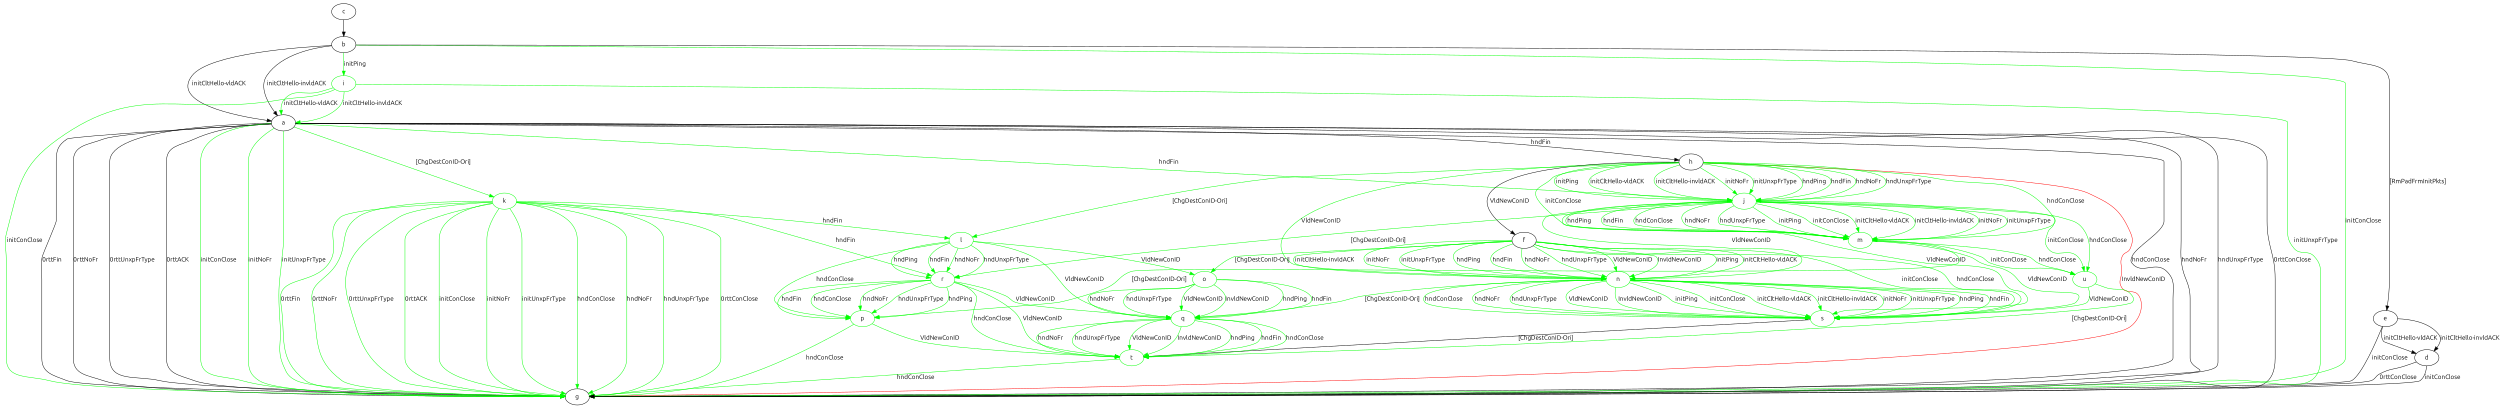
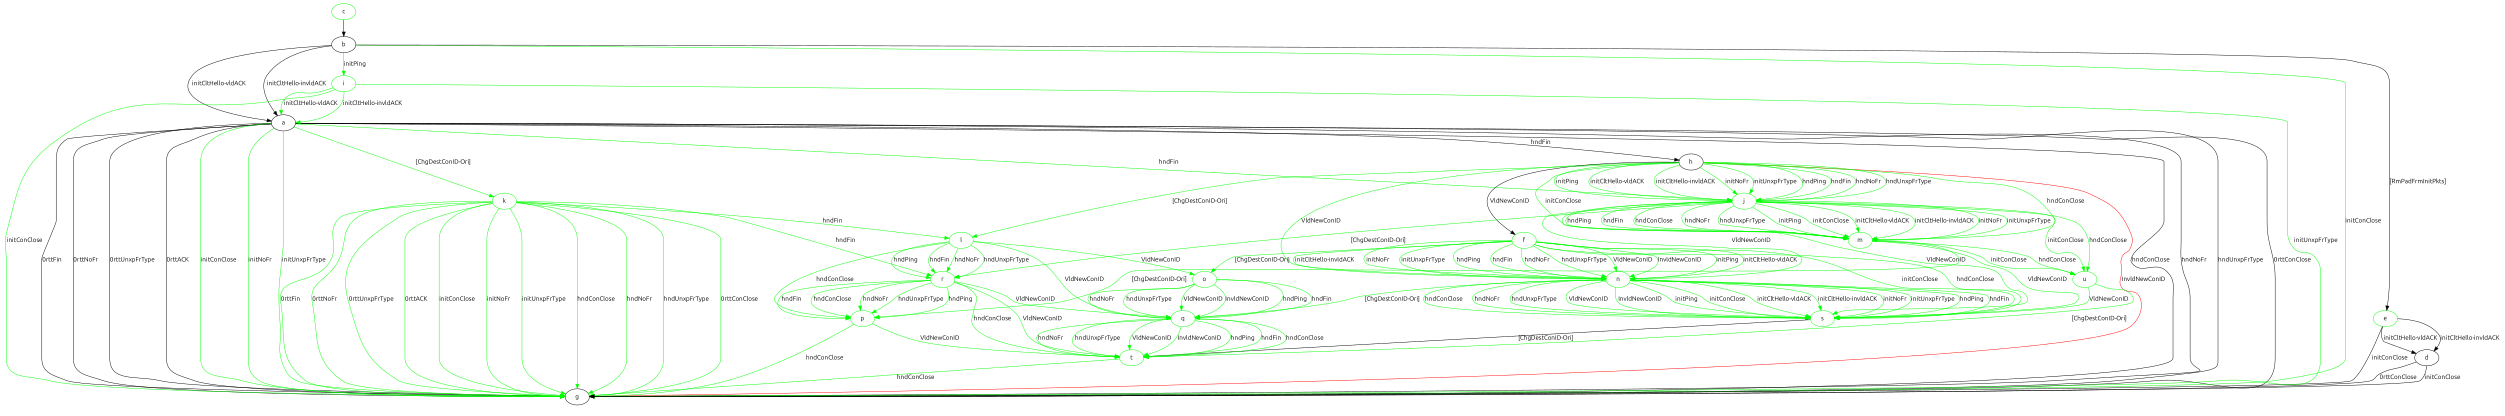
(344, 12) -> (344, 12)
(1524, 240) -> (1524, 240)
(2385, 319) -> (2385, 319)
